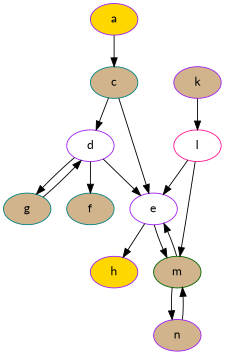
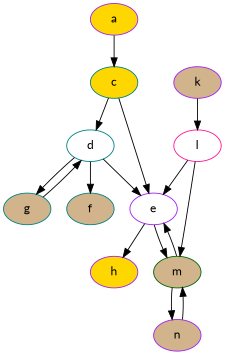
(114, 83) -> (114, 83)
(90, 146) -> (90, 146)
